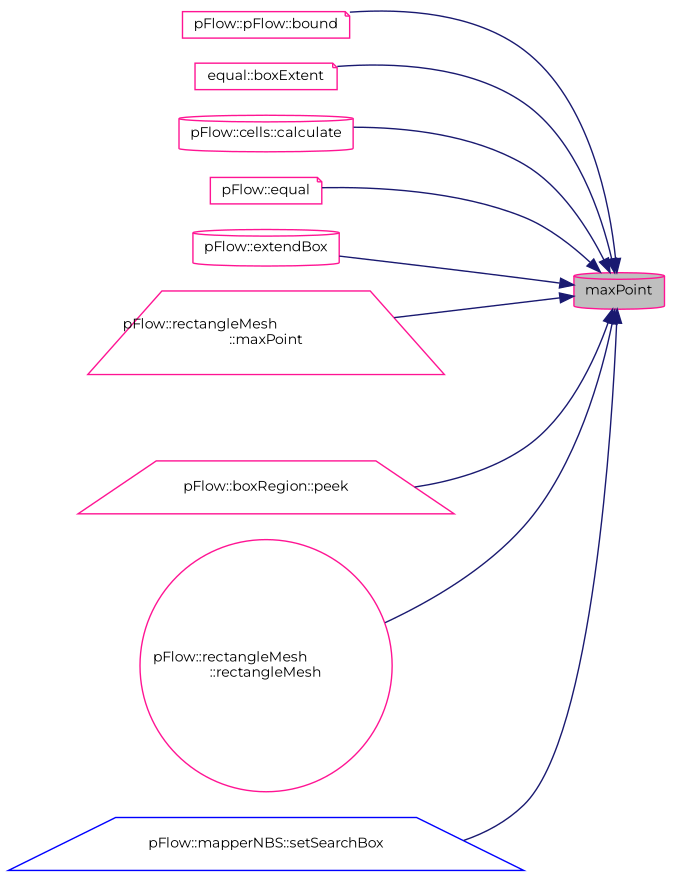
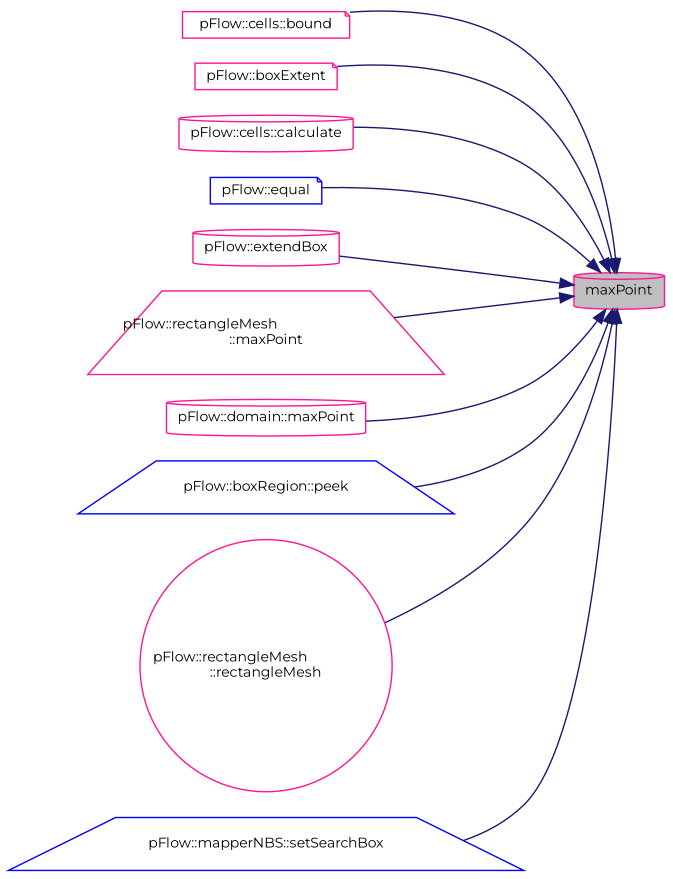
(266, 25) -> (266, 25)
(266, 76) -> (266, 76)
(266, 191) -> (266, 191)
none -> (266, 418)
(266, 487) -> (266, 487)
